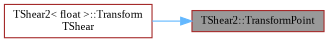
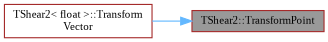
(78, 21) -> (78, 21)
